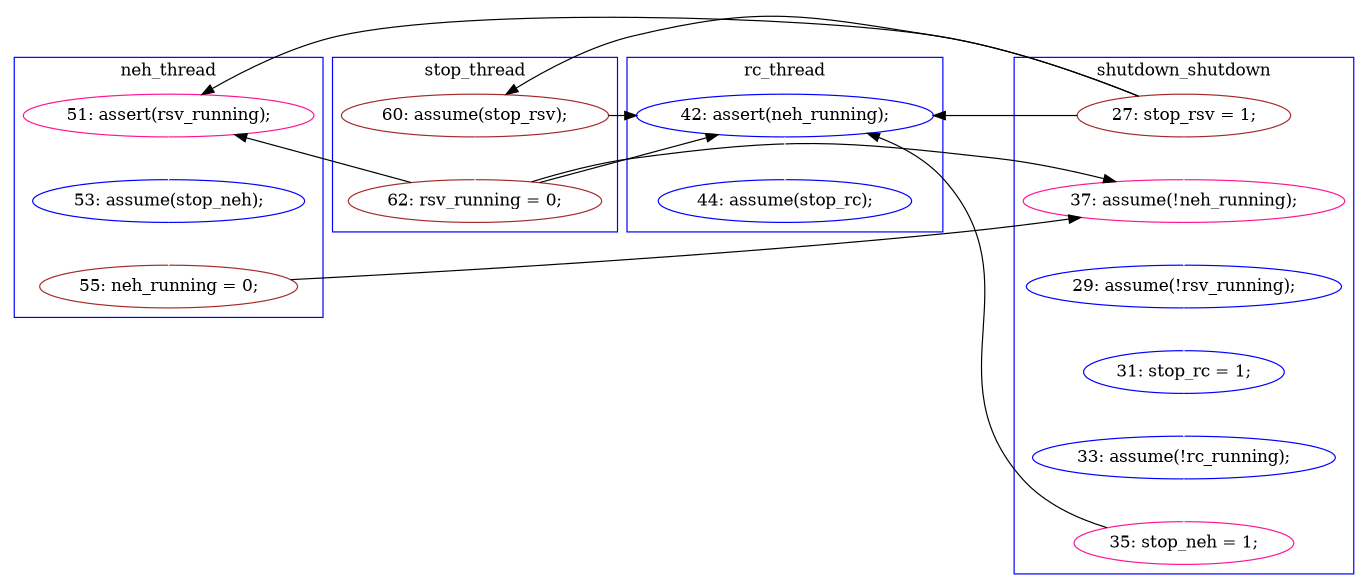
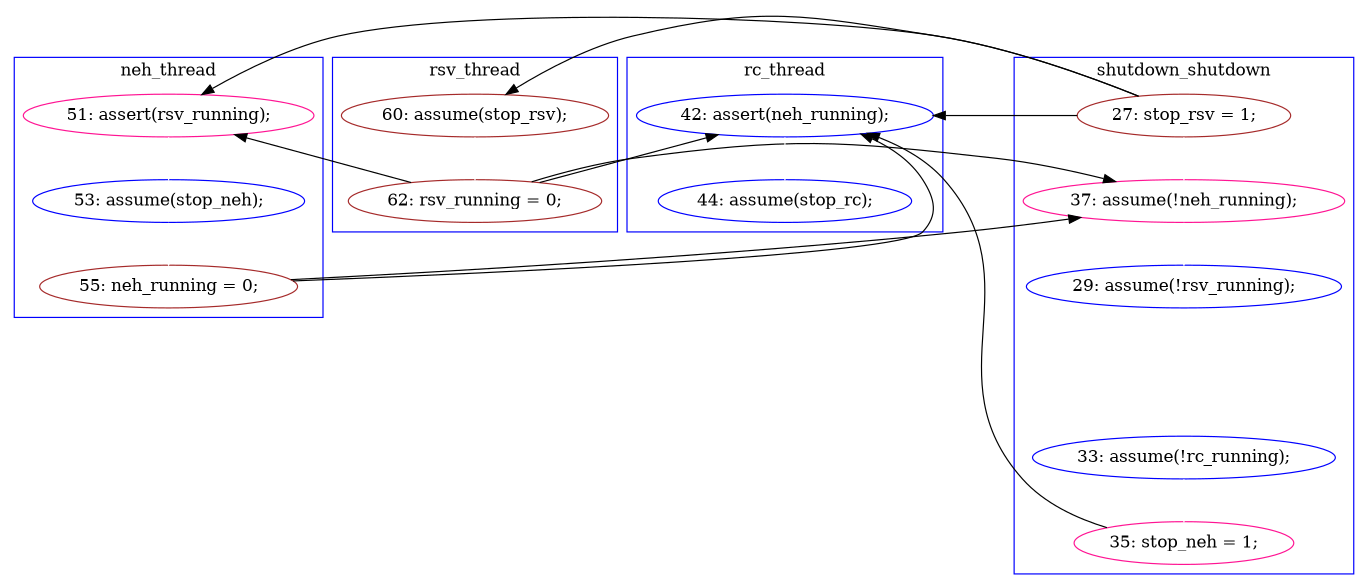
(475, 71) -> (475, 71)
(617, 116) -> (671, 262)
(1184, 372) -> none
